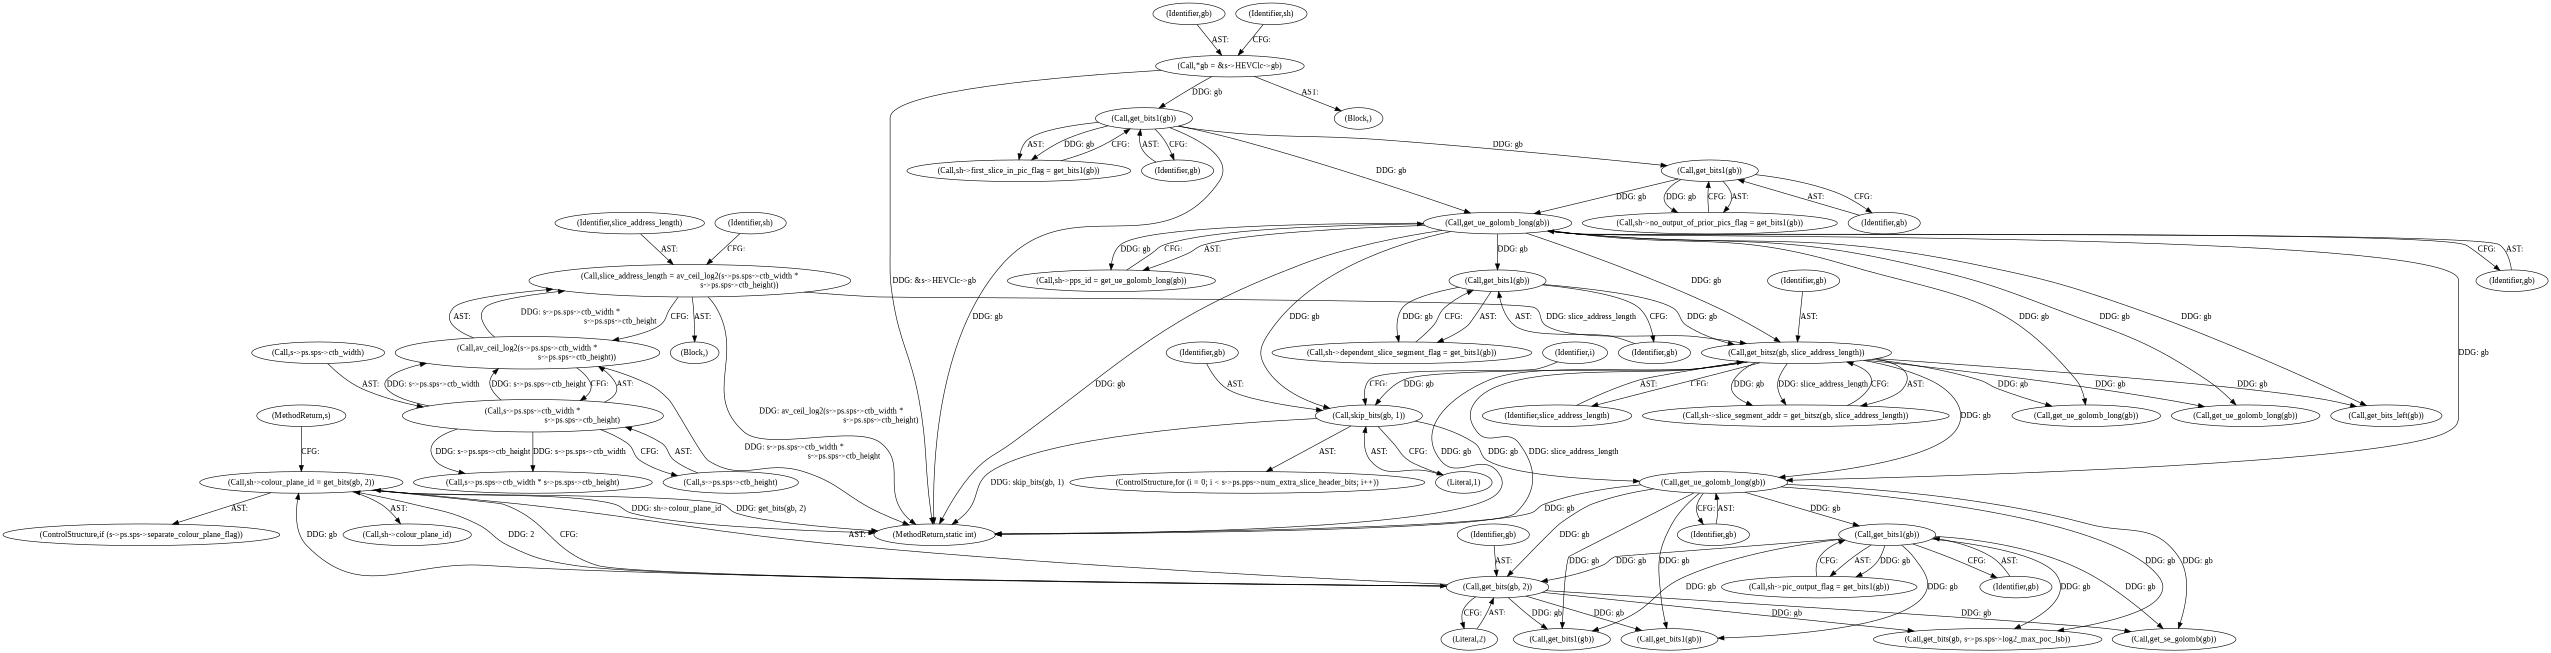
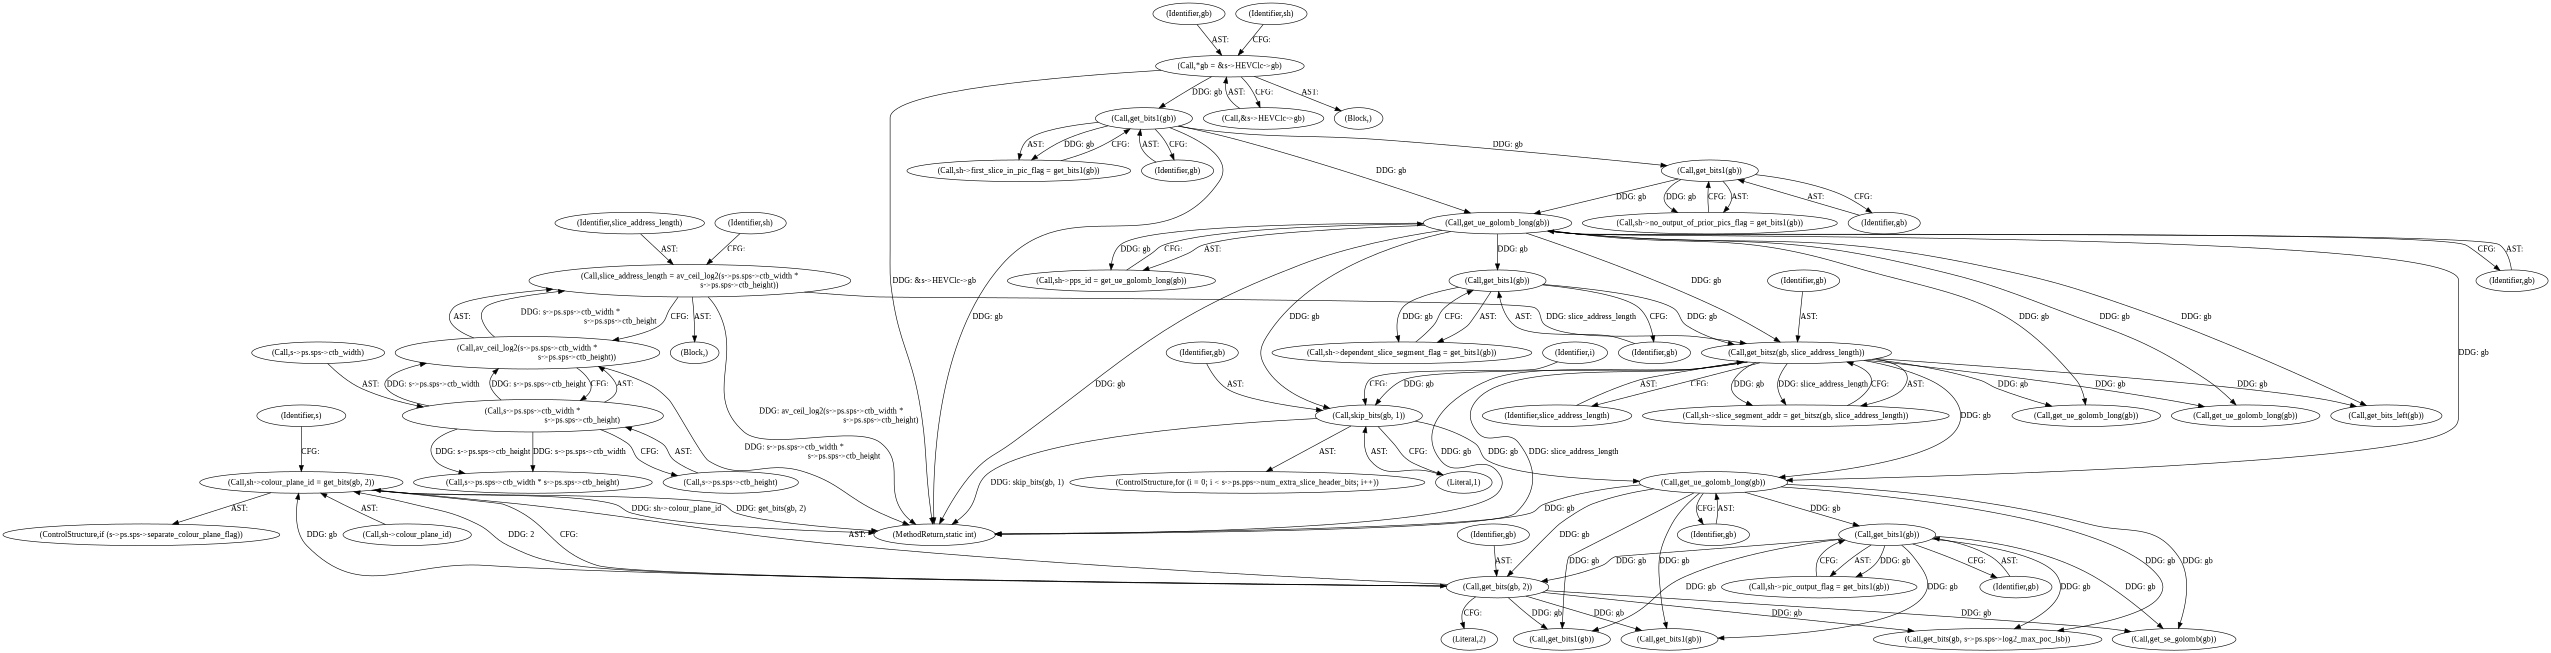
none -> (1264, 118)
(301, 416) -> (301, 416)
(377, 502) -> (356, 511)
(1485, 617) -> none
